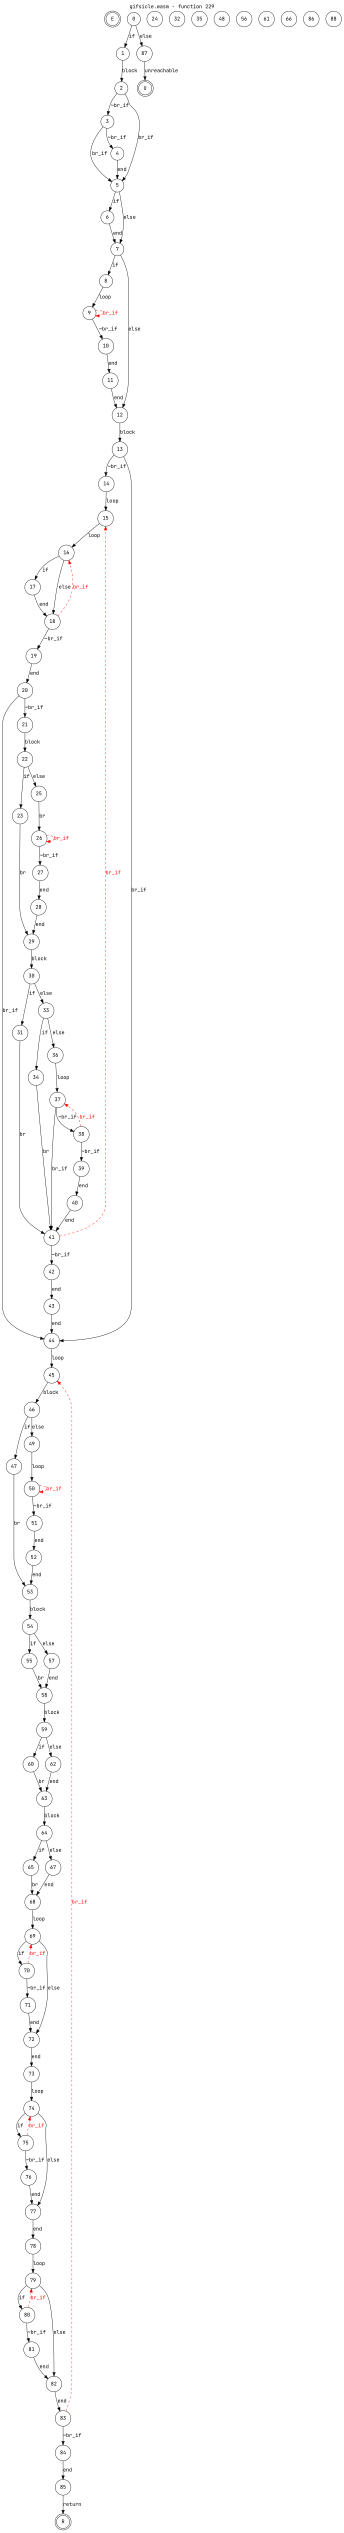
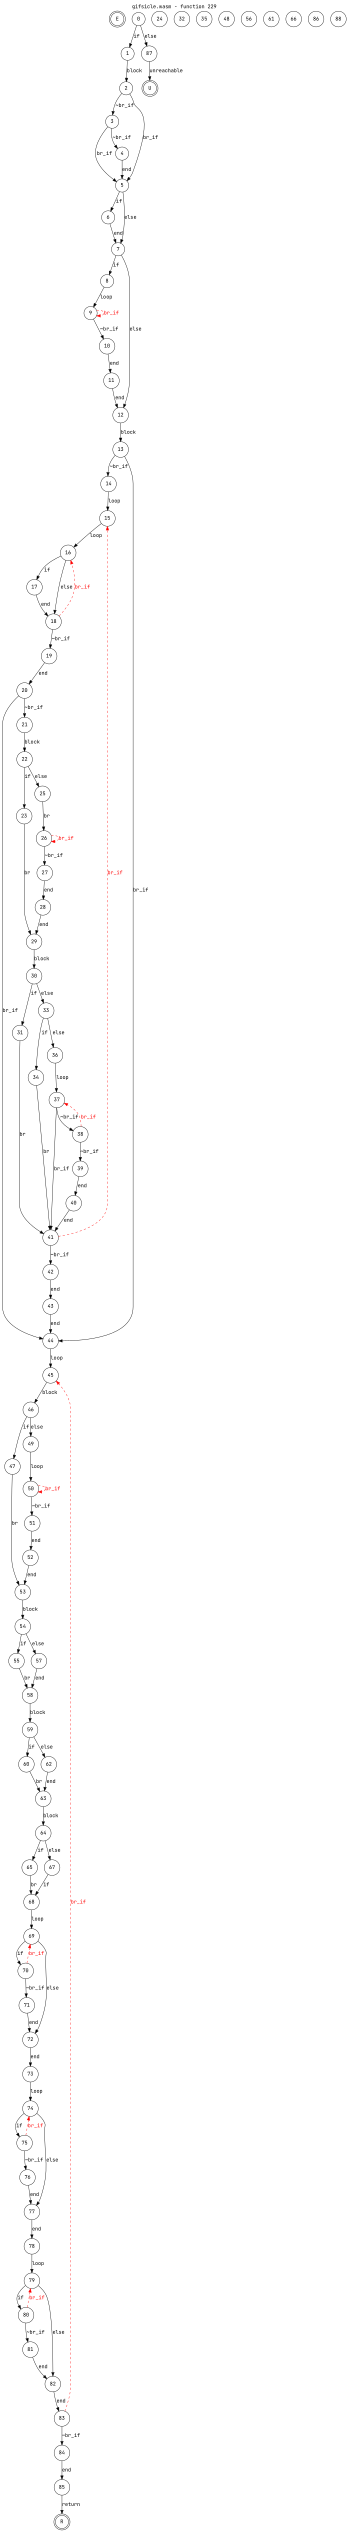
(49, 1885) -> (46, 1885)
